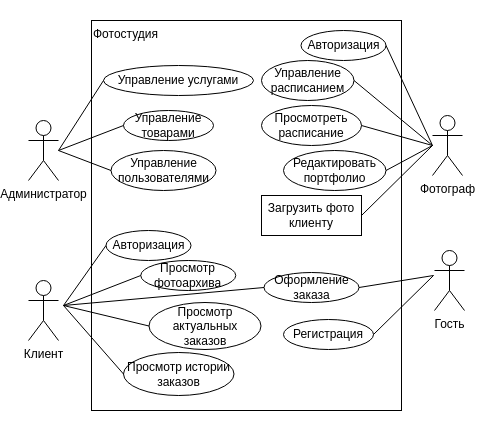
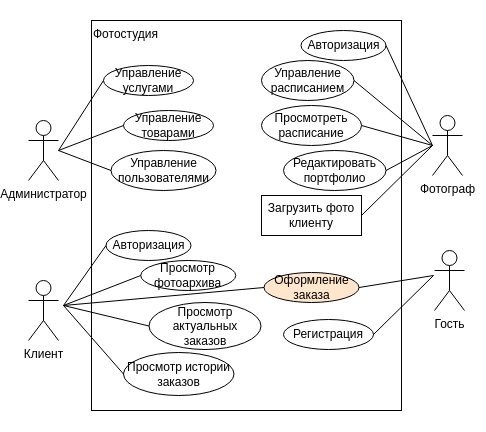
(179, 81) -> (149, 81)
(312, 288) -> (312, 288)
